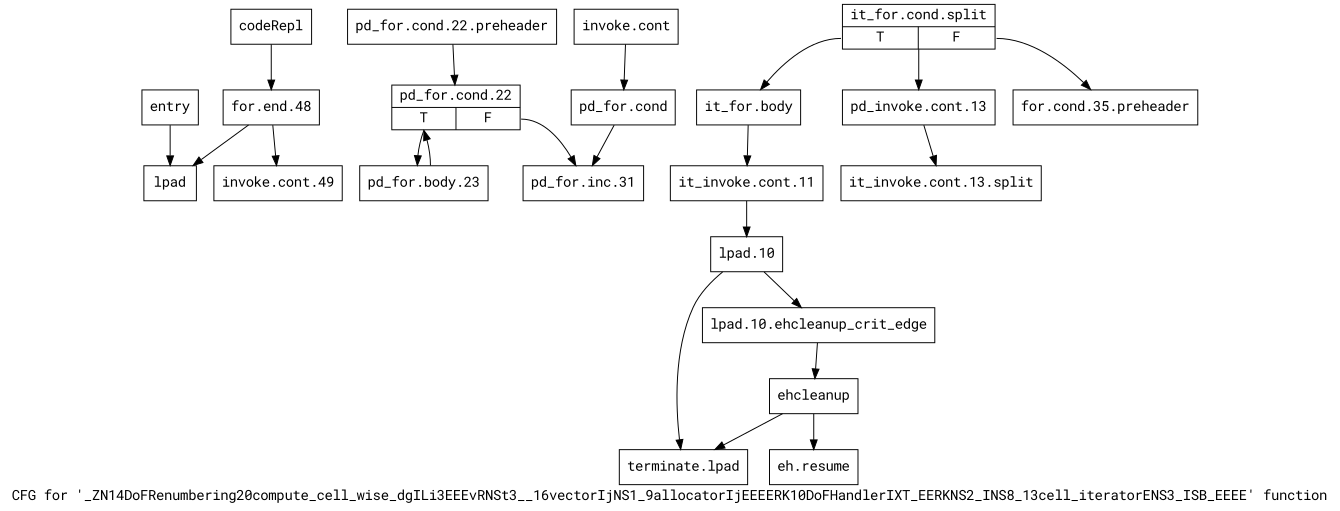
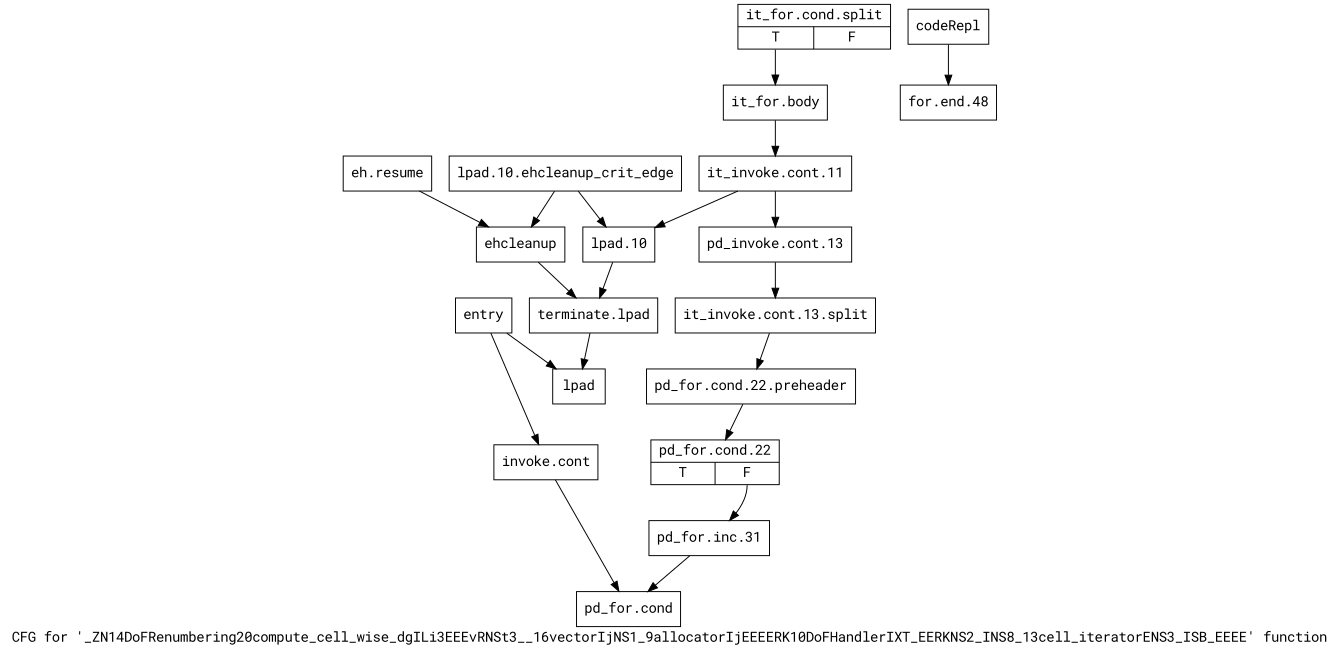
(919, 65) -> (775, 204)
(1105, 107) -> none
(606, 141) -> (673, 570)
(225, 142) -> (587, 346)
(278, 183) -> none
(424, 183) -> none
(779, 286) -> (589, 205)
none -> (765, 346)
none -> (513, 384)
(814, 427) -> (450, 207)
